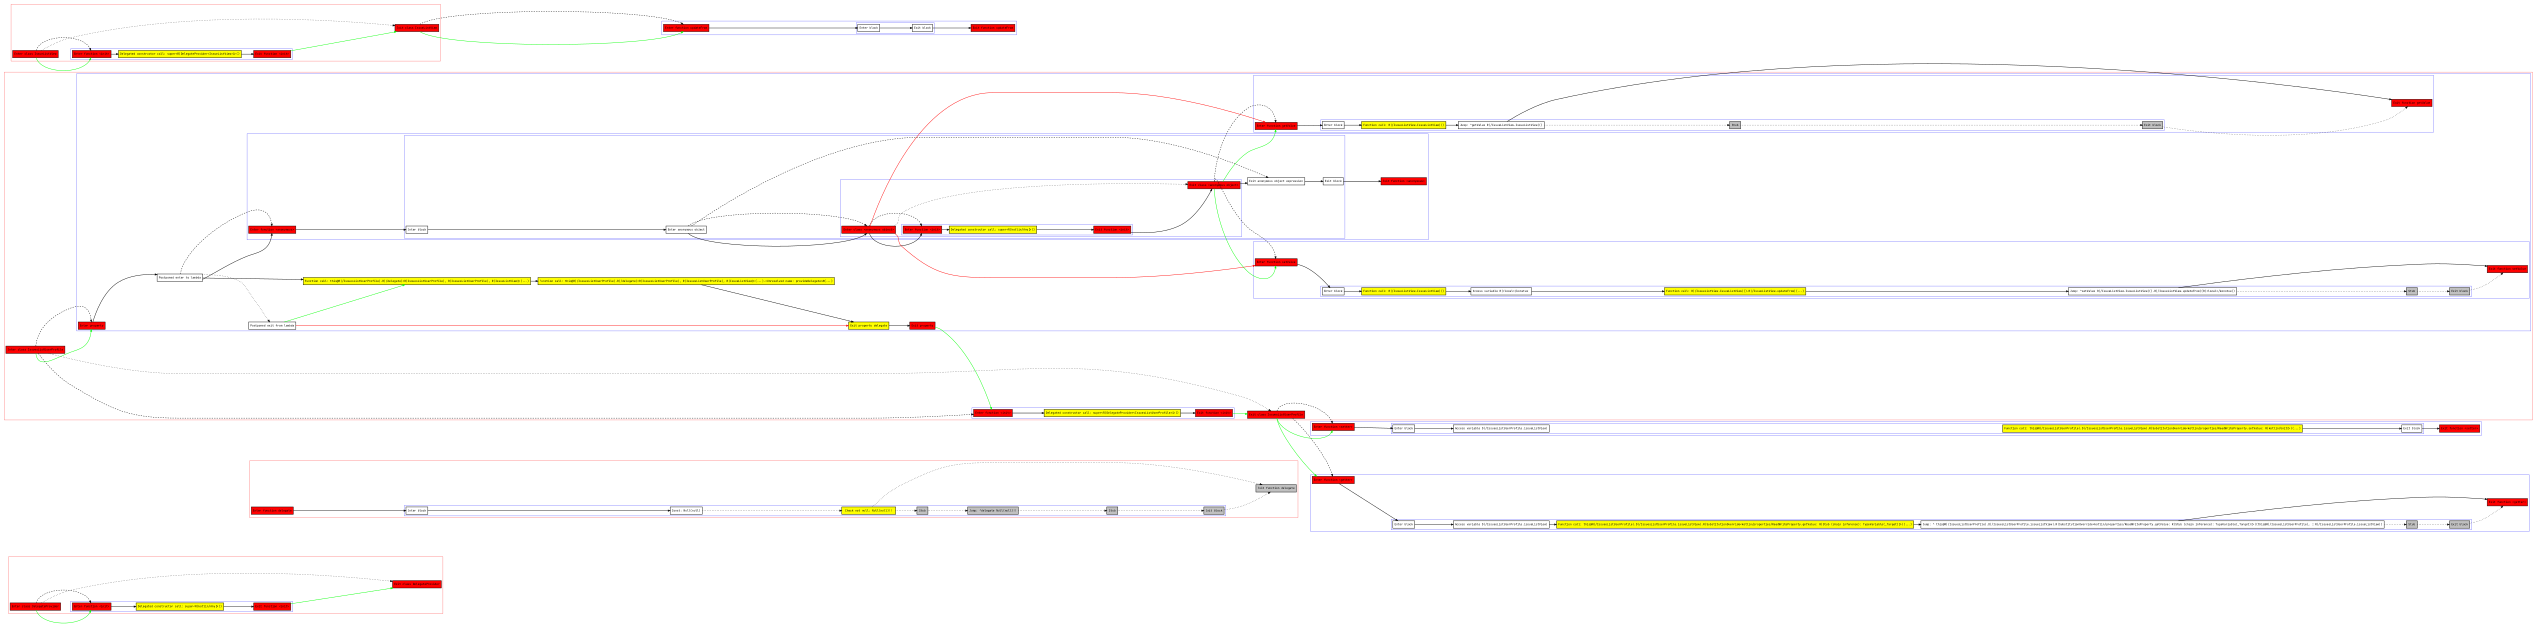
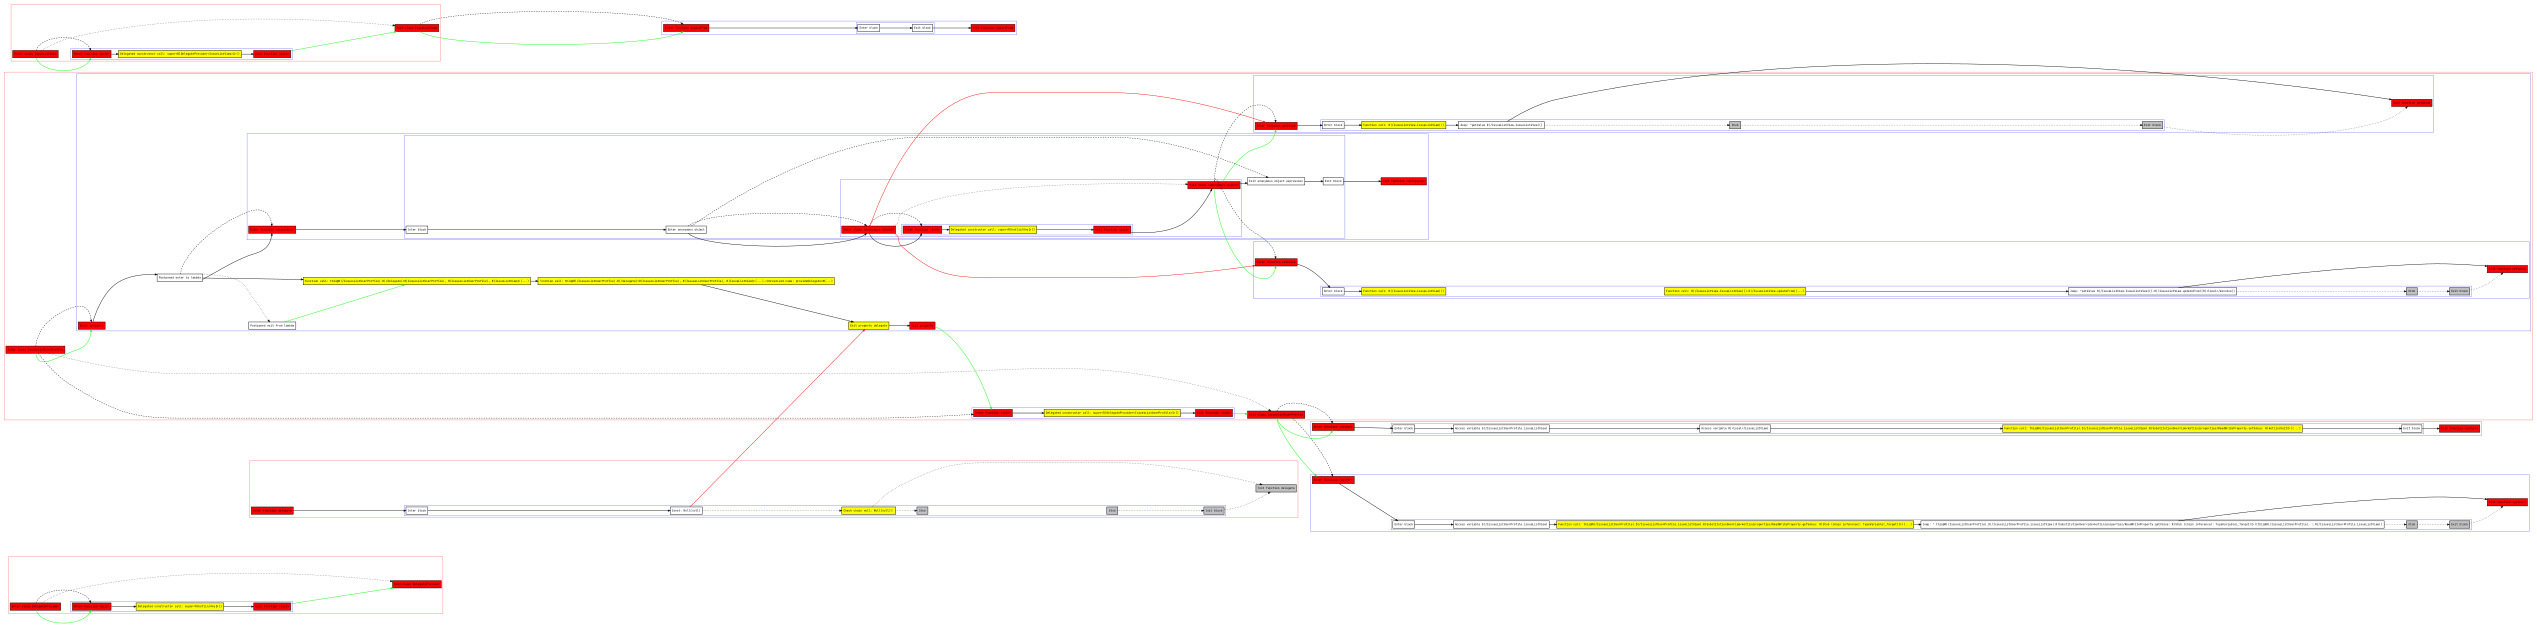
(1501, 291) -> none
(571, 326) -> (772, 423)
none -> (1735, 429)
(869, 511) -> (869, 511)
(993, 511) -> none
